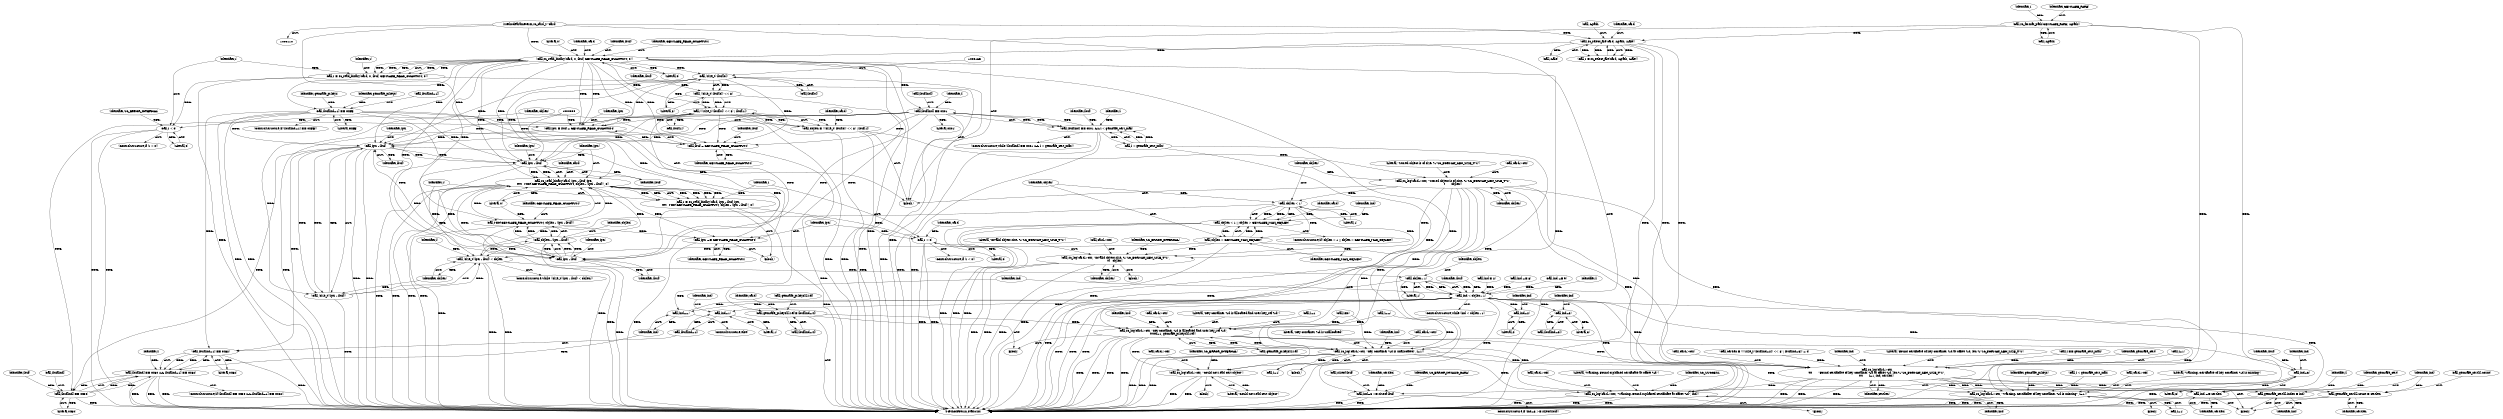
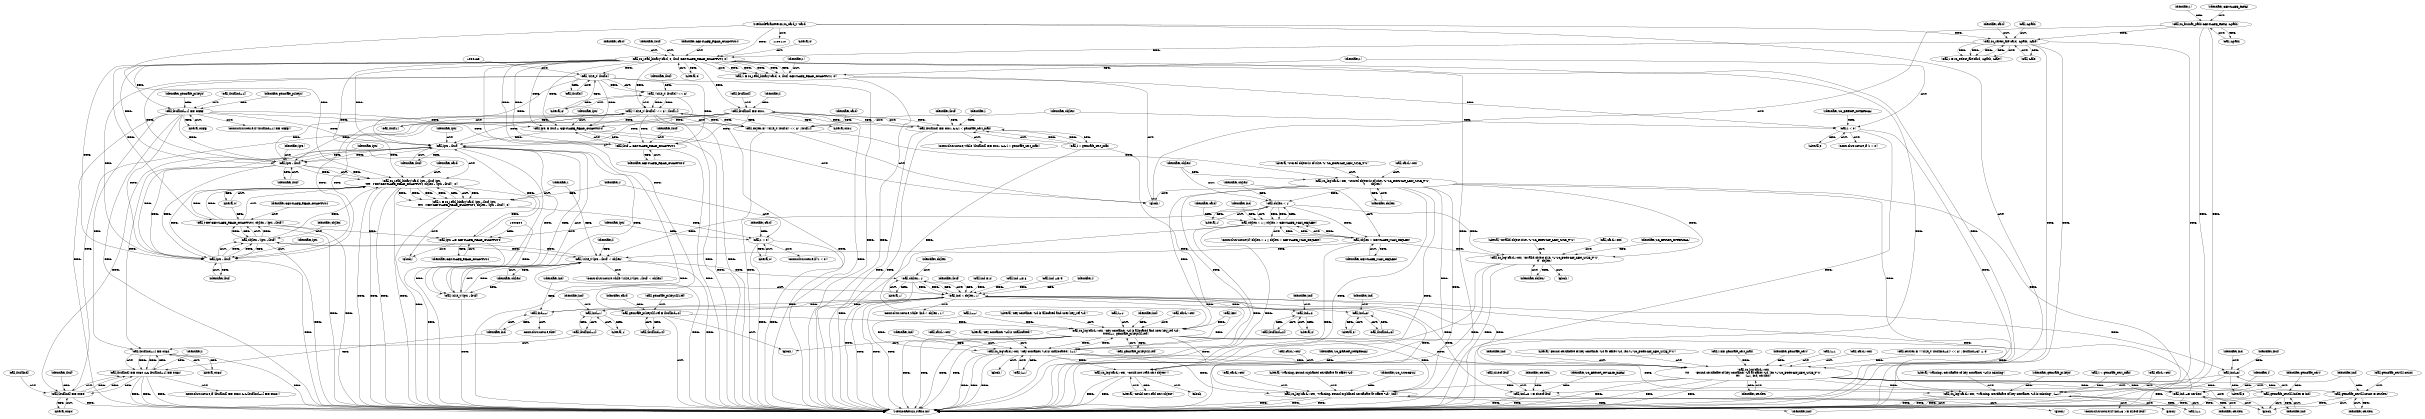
(287, 42) -> (780, 42)
(567, 120) -> none
none -> (1274, 333)
